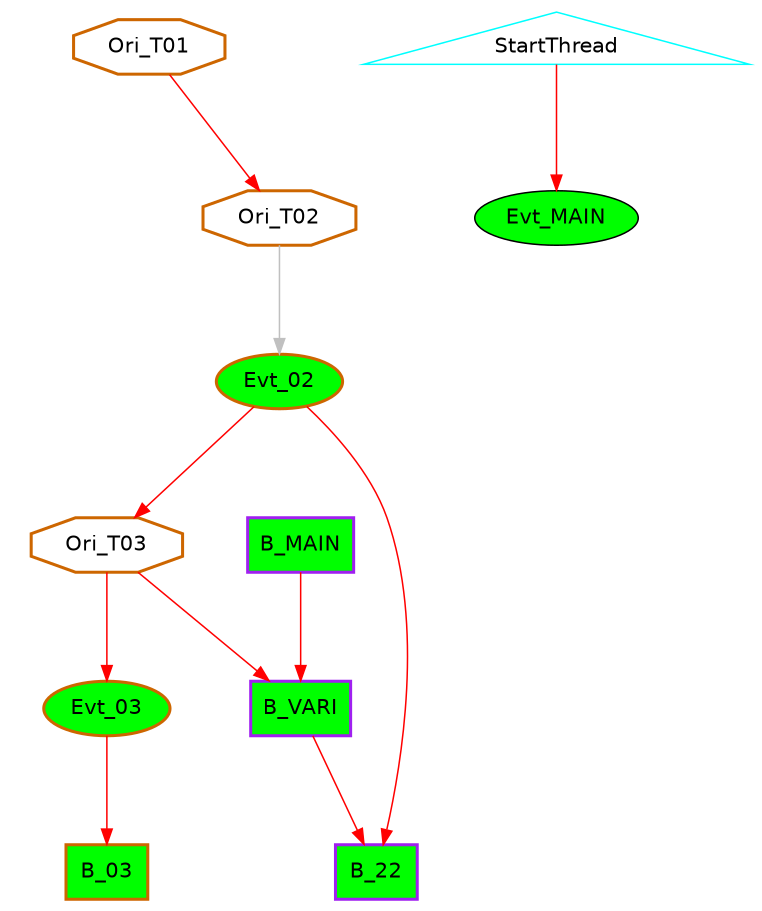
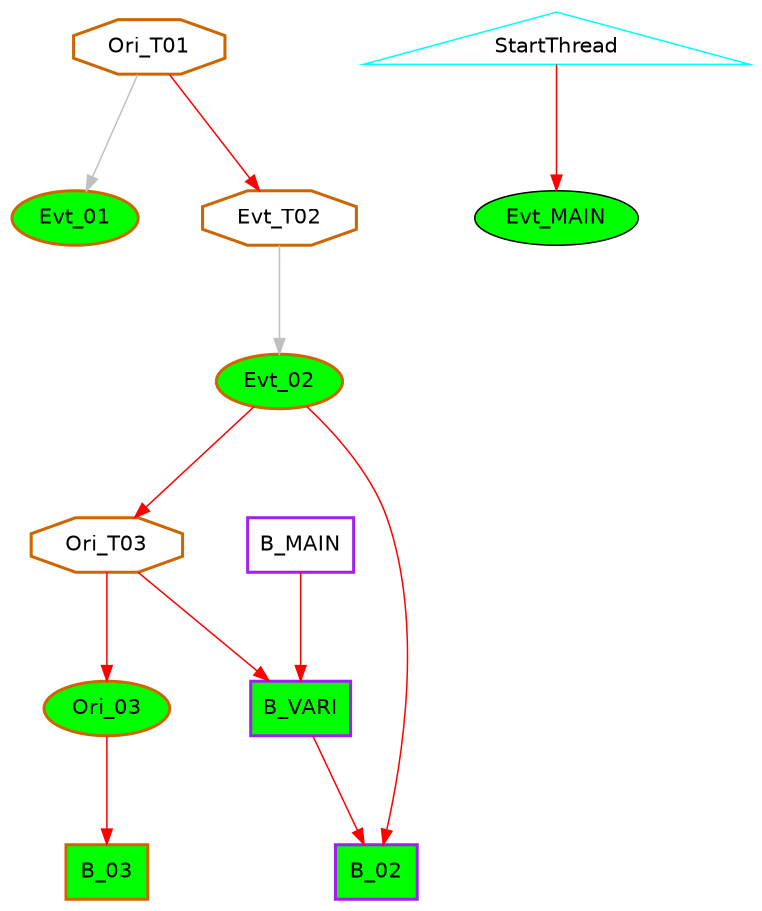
none -> (75, 218)
(279, 218) -> (279, 218)
(301, 545) -> (301, 545)
(107, 708) -> (107, 708)
(376, 872) -> (376, 872)
